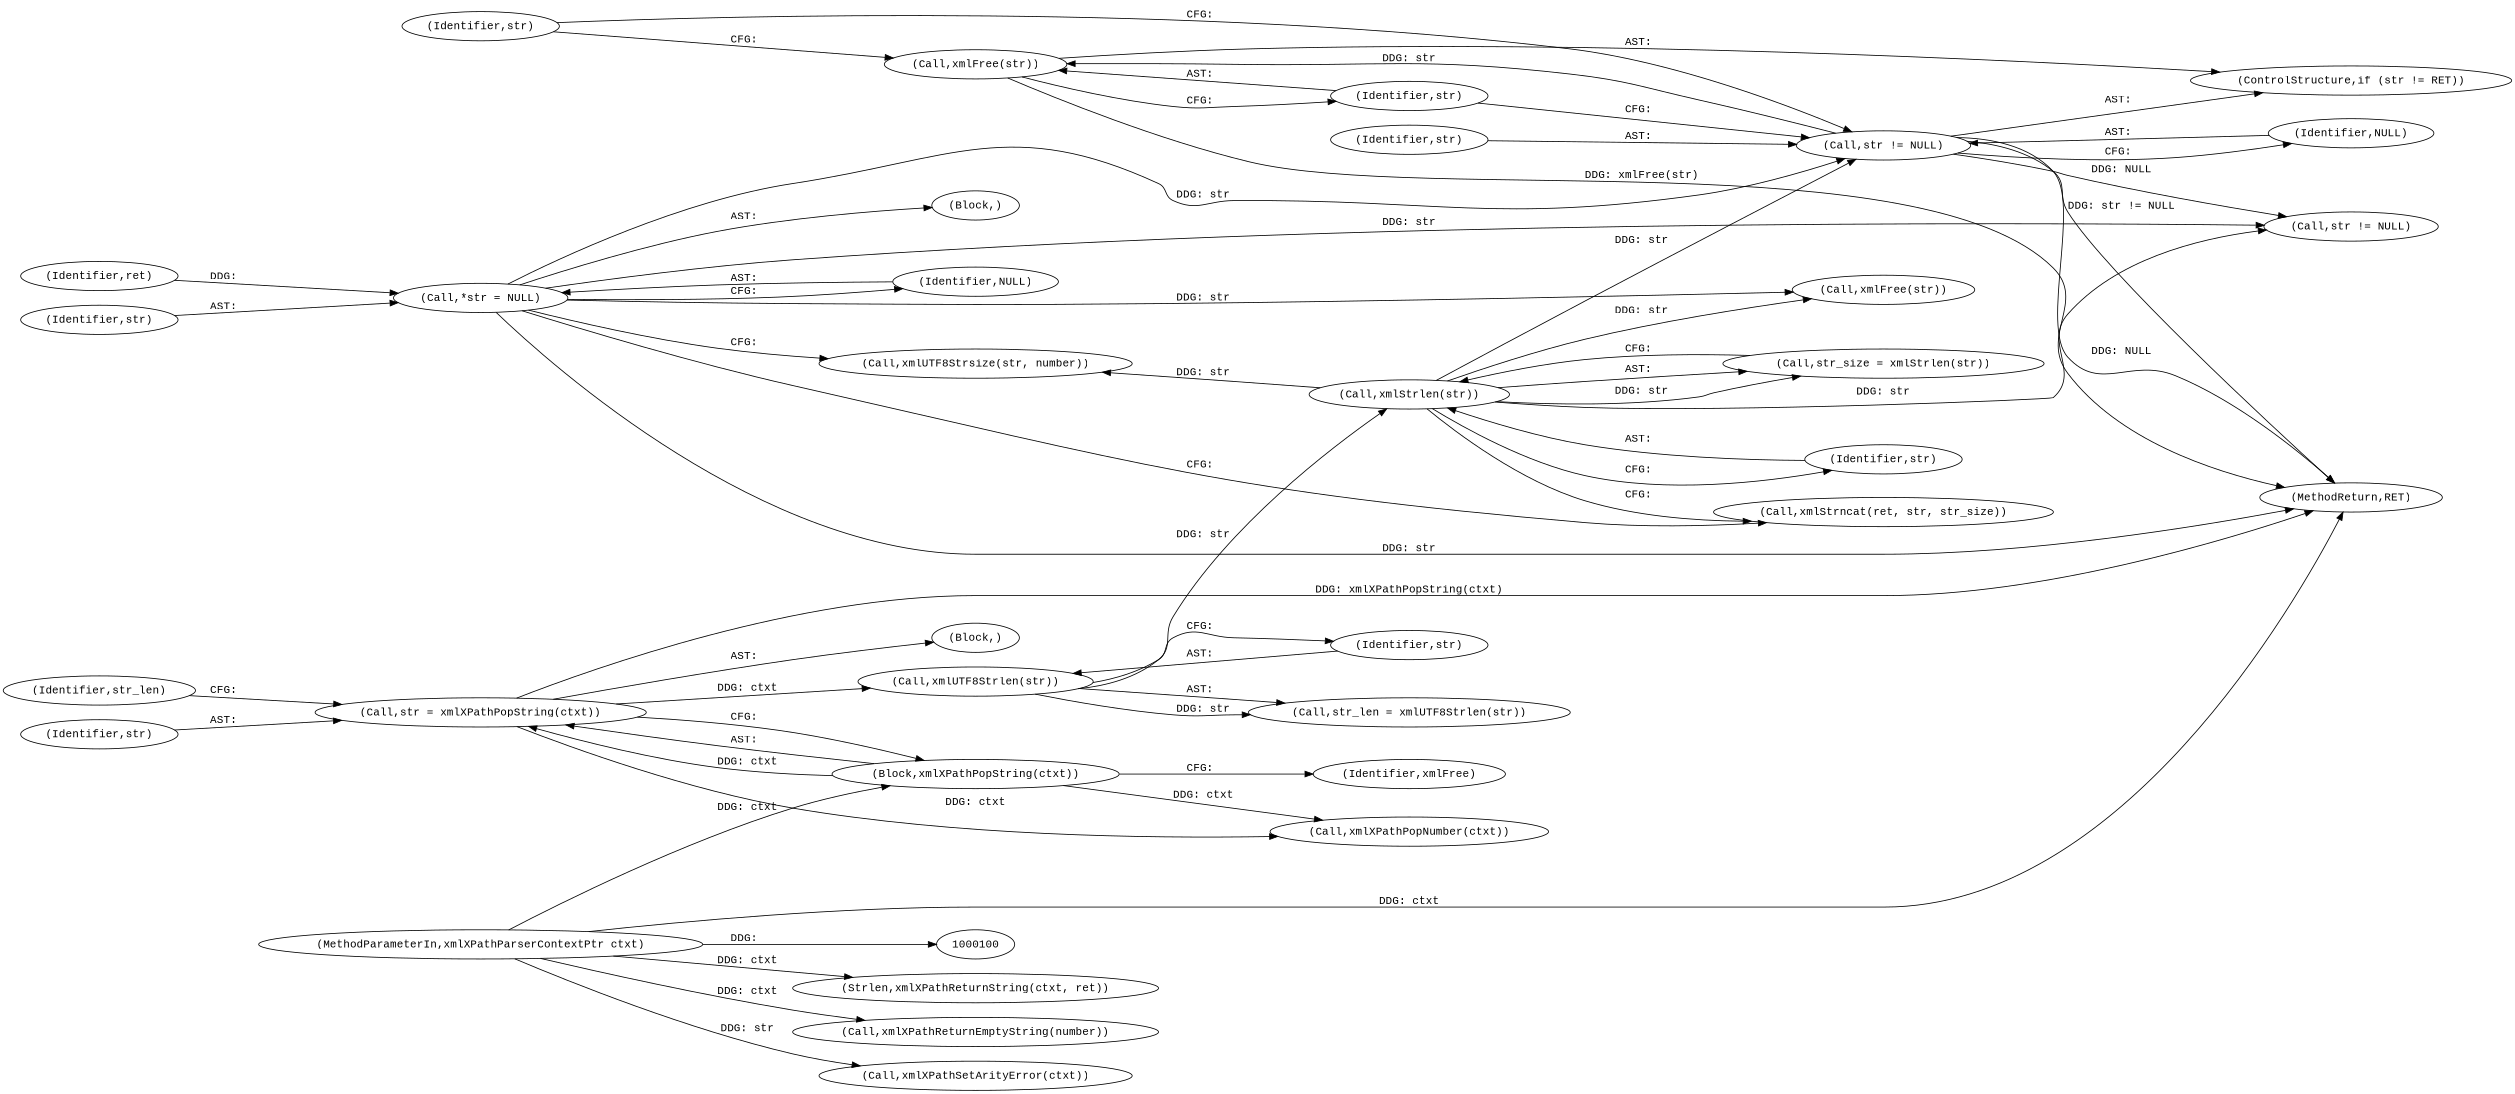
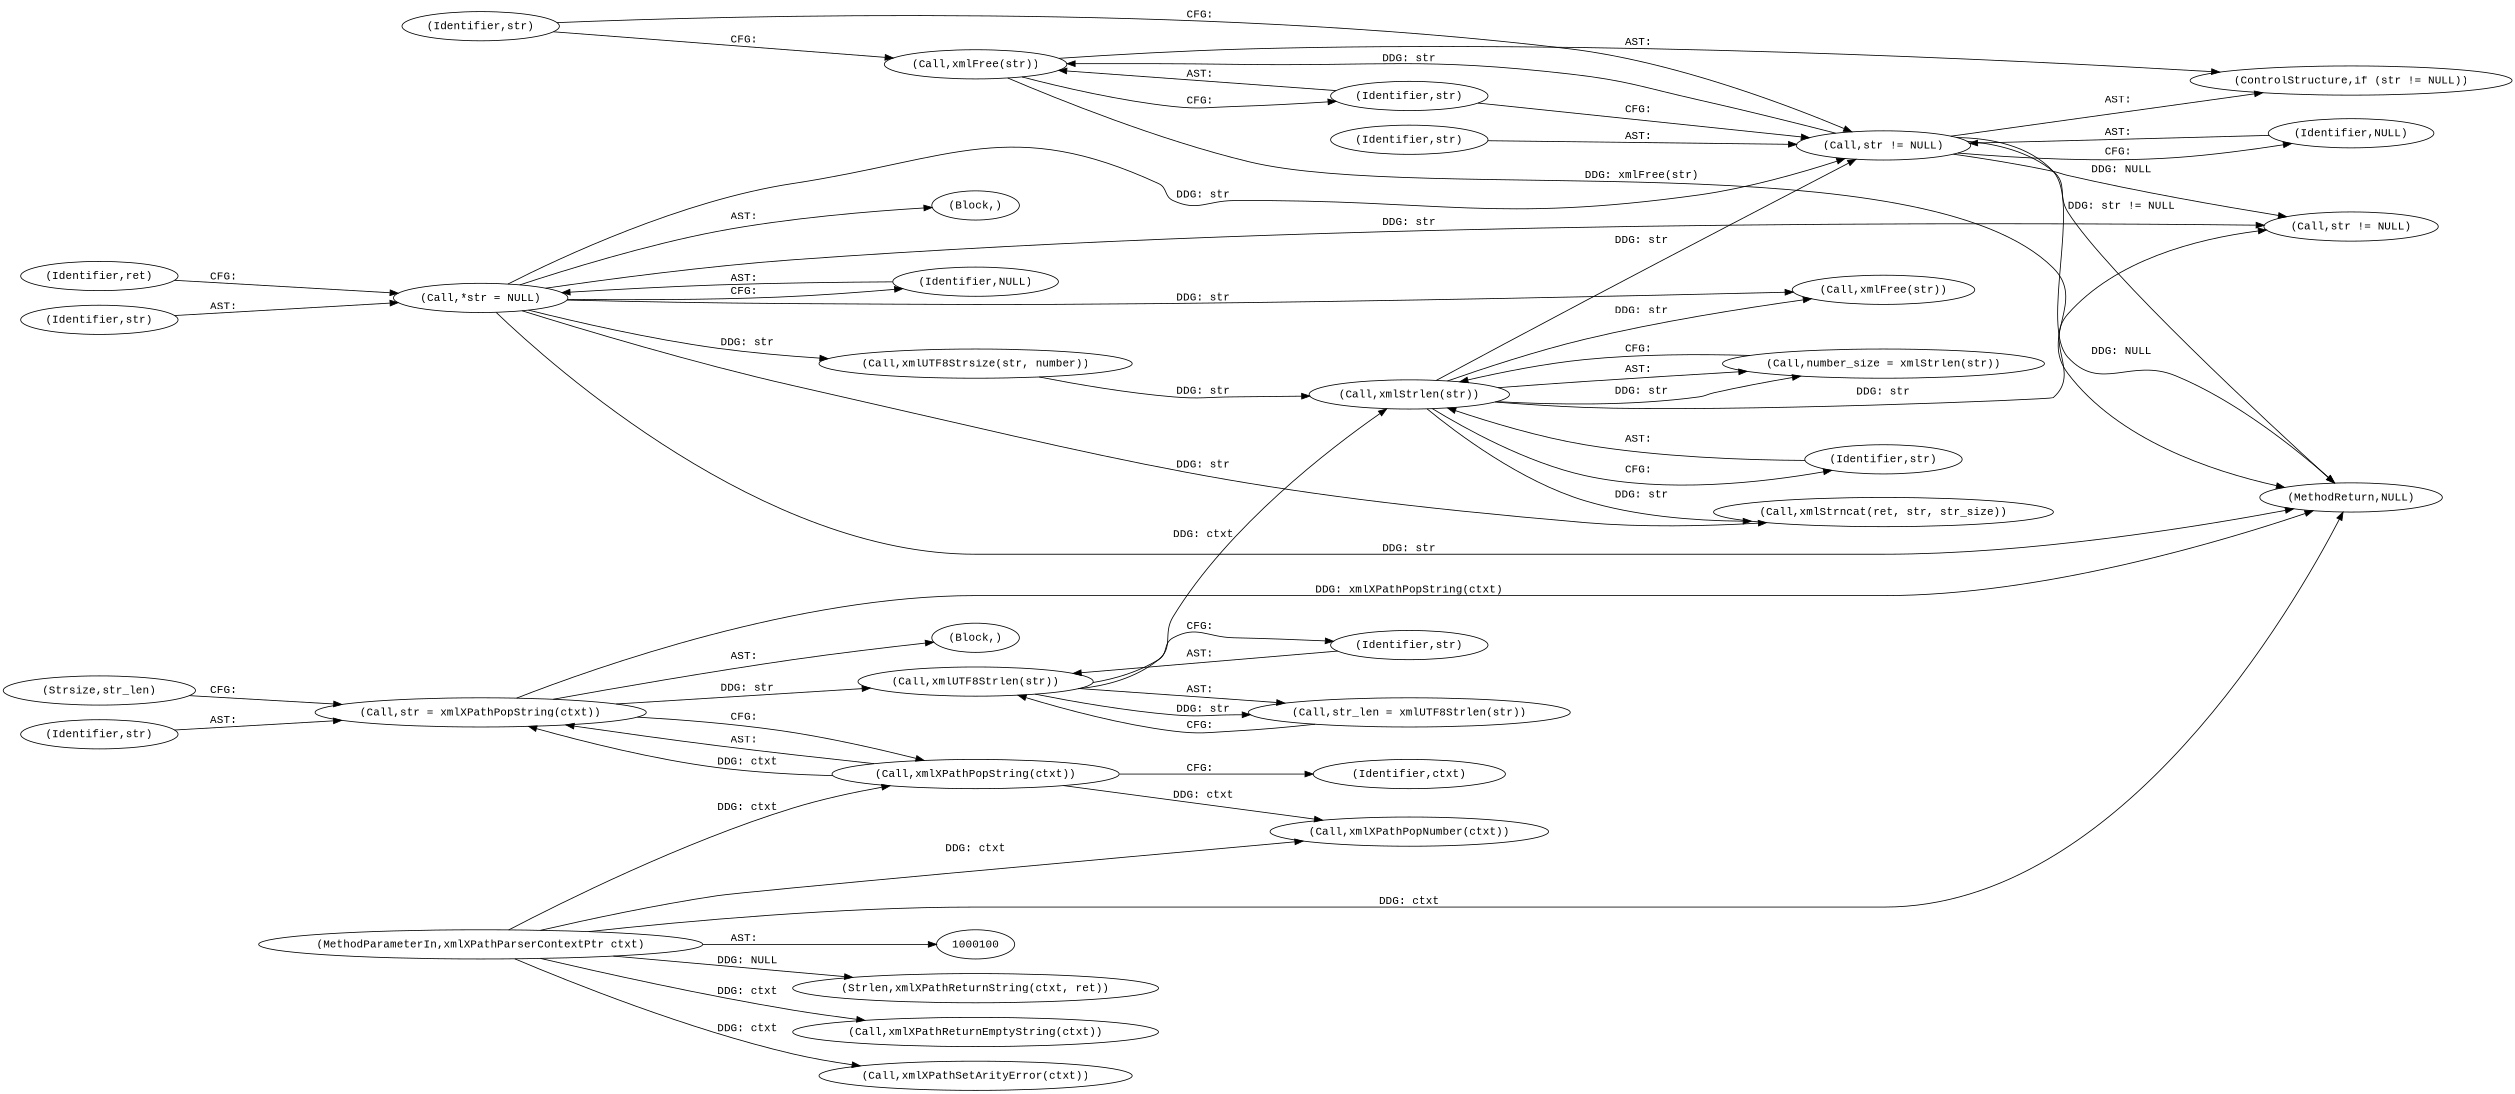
(2351, 81) -> (2351, 81)
(227, 276) -> (227, 276)
(748, 342) -> (748, 342)
(1883, 364) -> (1883, 364)
(1215, 380) -> (1170, 397)
(1204, 465) -> (1204, 465)
(1642, 495) -> (1642, 495)
(2351, 497) -> (2351, 497)
(1204, 534) -> (1204, 534)
(748, 688) -> (748, 688)
(99, 690) -> (99, 690)
none -> (1169, 730)
(976, 774) -> (976, 774)
(1409, 774) -> (1409, 774)
(887, 821) -> (916, 876)
(748, 938) -> (748, 938)
(748, 960) -> (748, 960)
(748, 1028) -> (748, 1028)
(976, 1032) -> (976, 1032)
